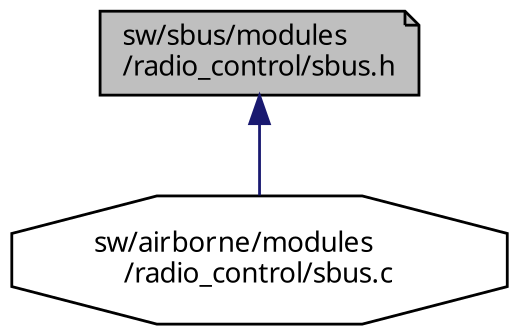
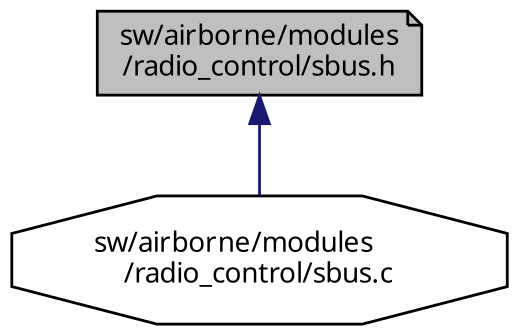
(260, 53) -> (260, 53)
